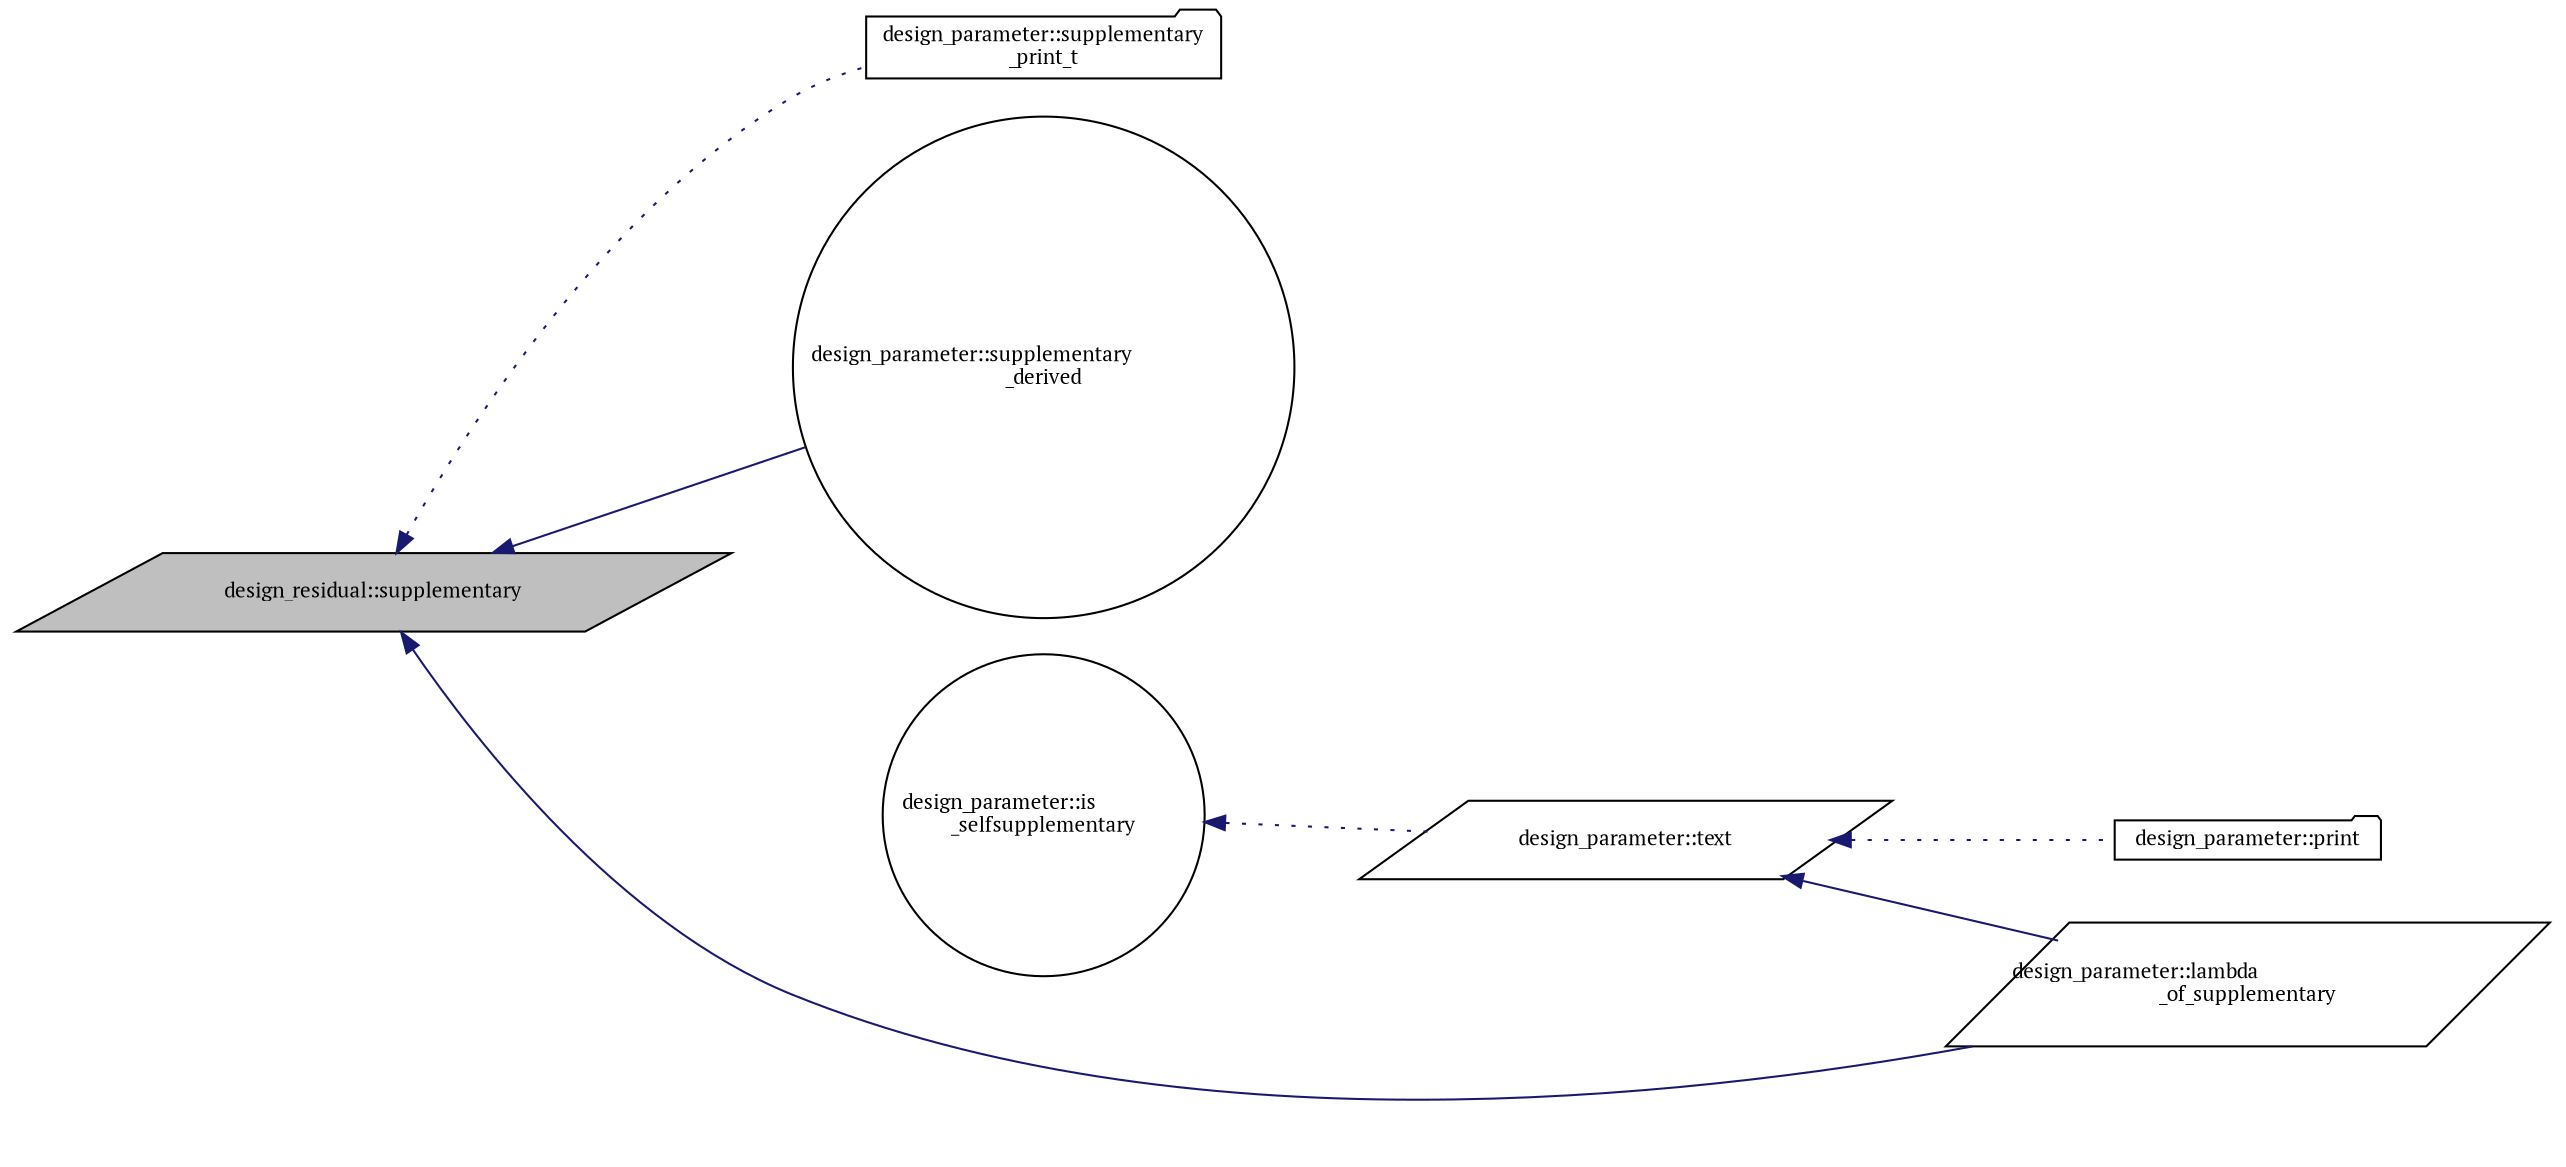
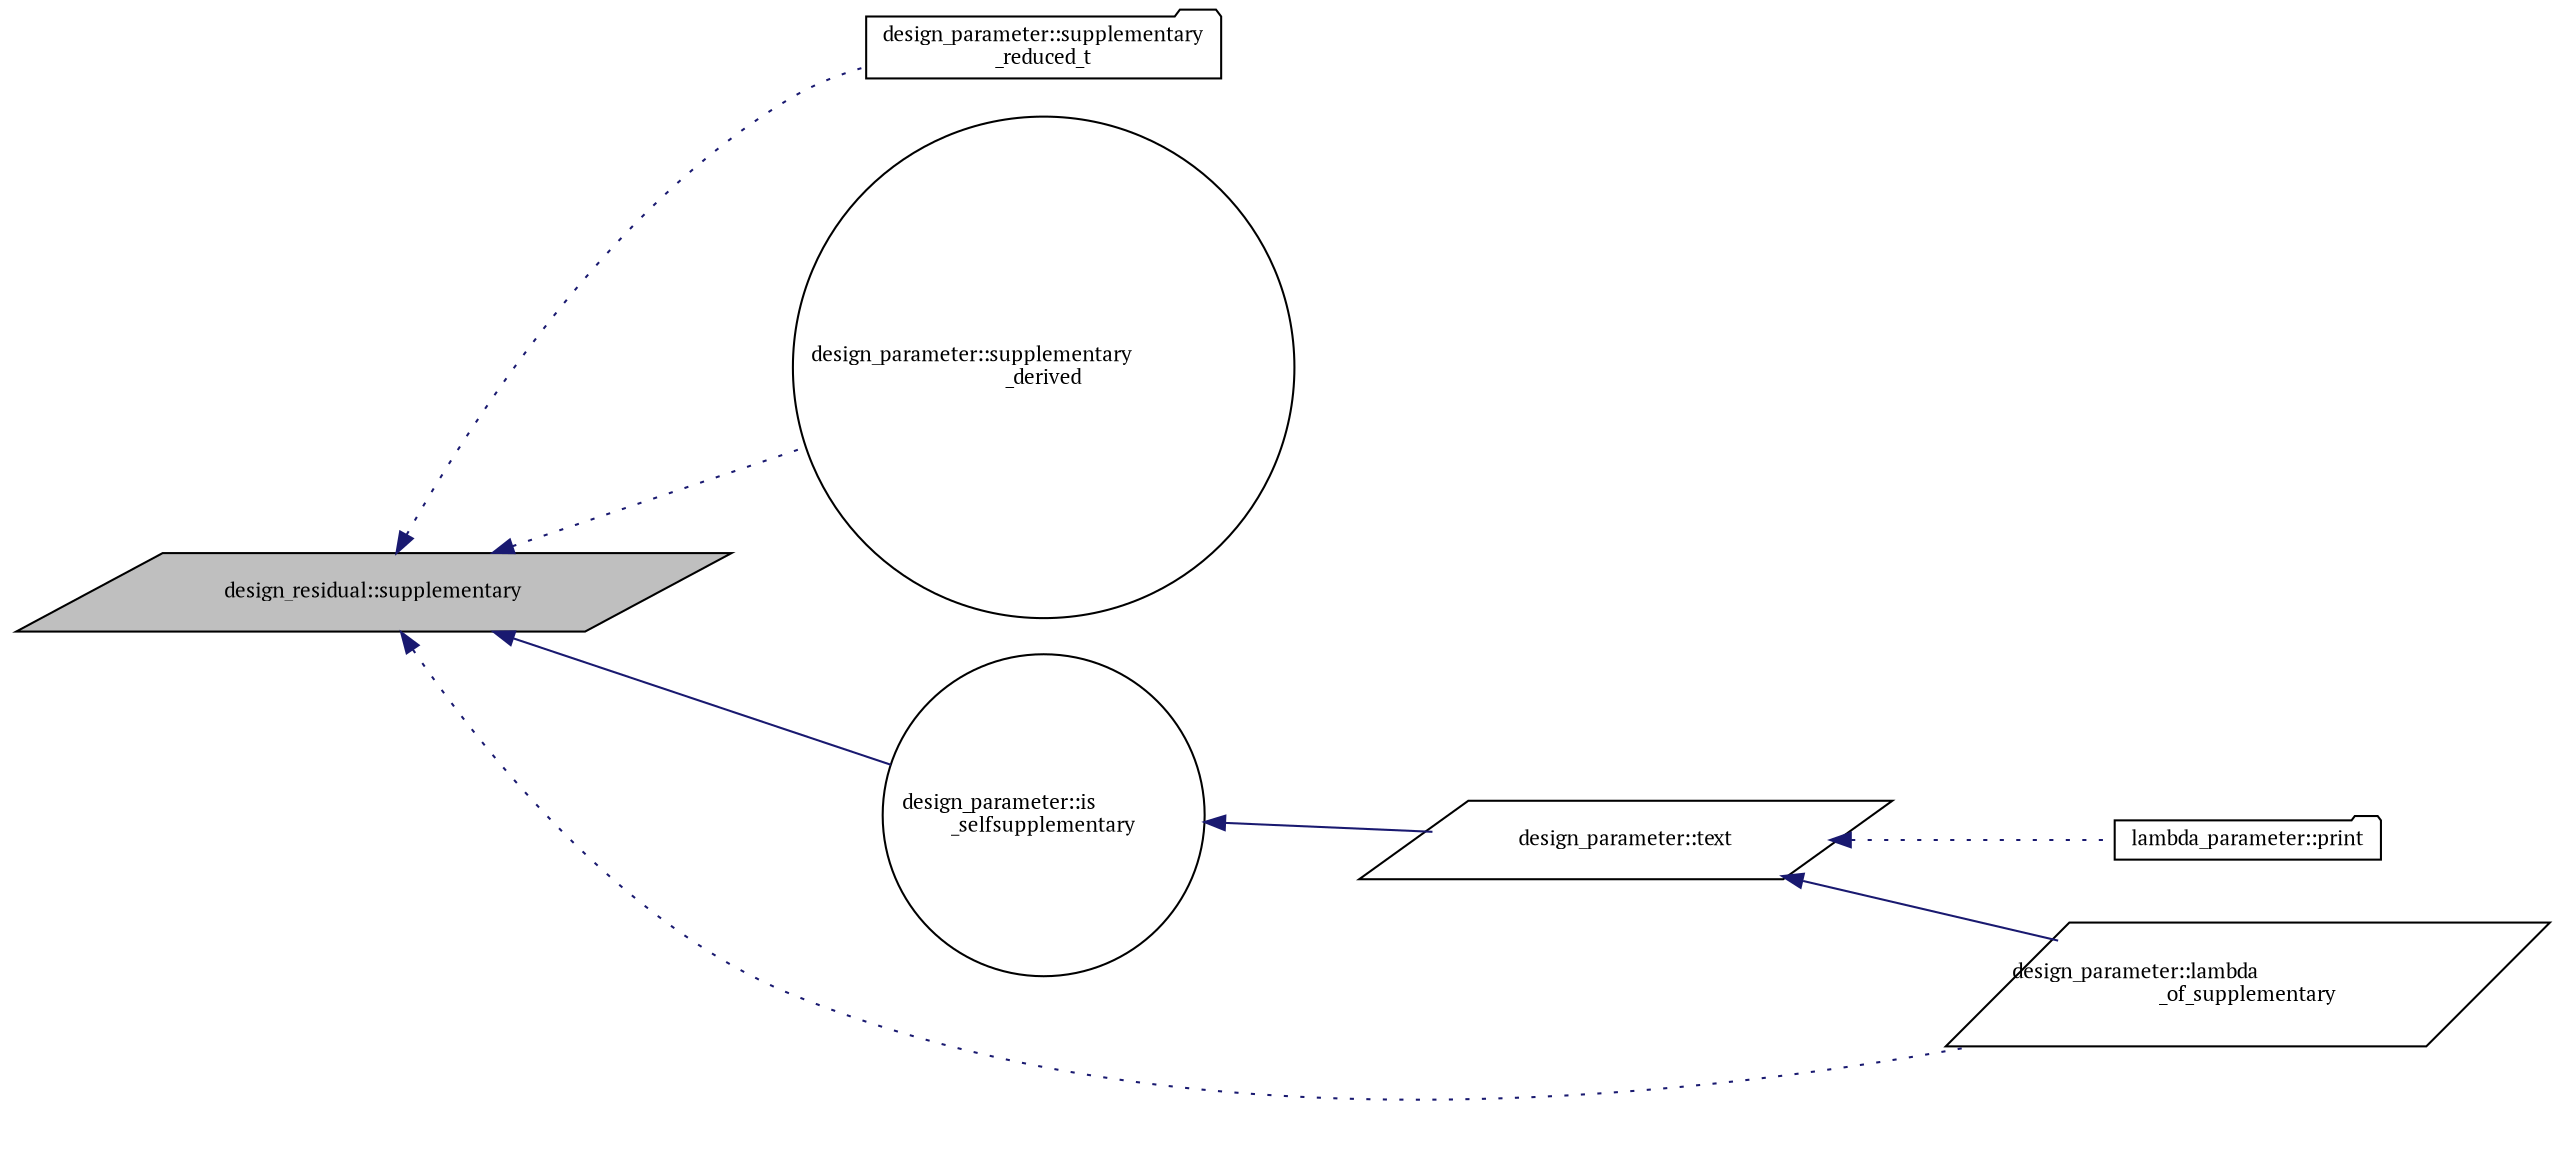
(1044, 47) -> (1044, 47)
(659, 497) -> (659, 497)
none -> (702, 702)
(1329, 827) -> (1329, 827)
(2248, 840) -> (2248, 840)
(1119, 1079) -> (1119, 1079)
